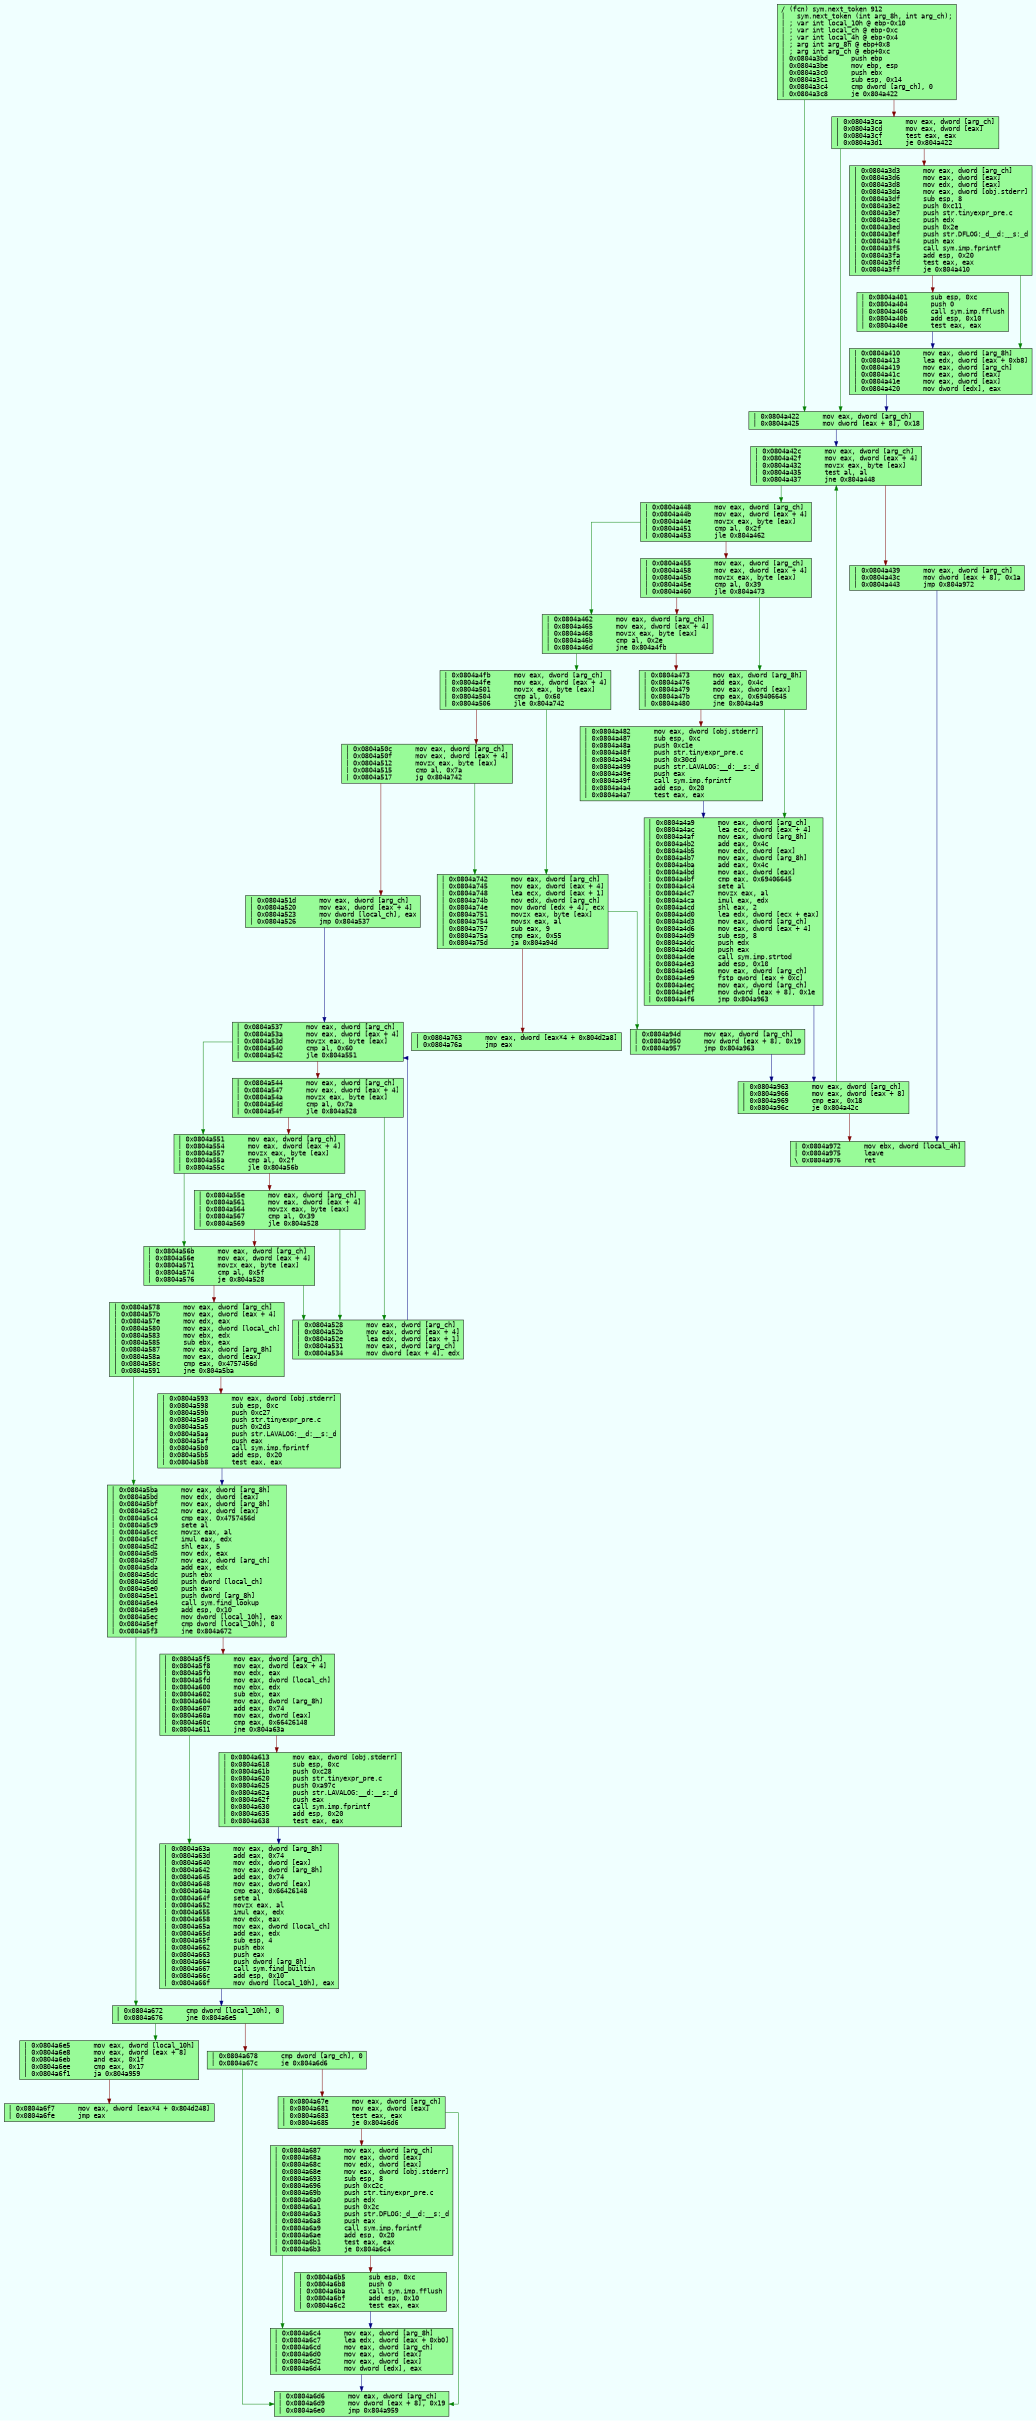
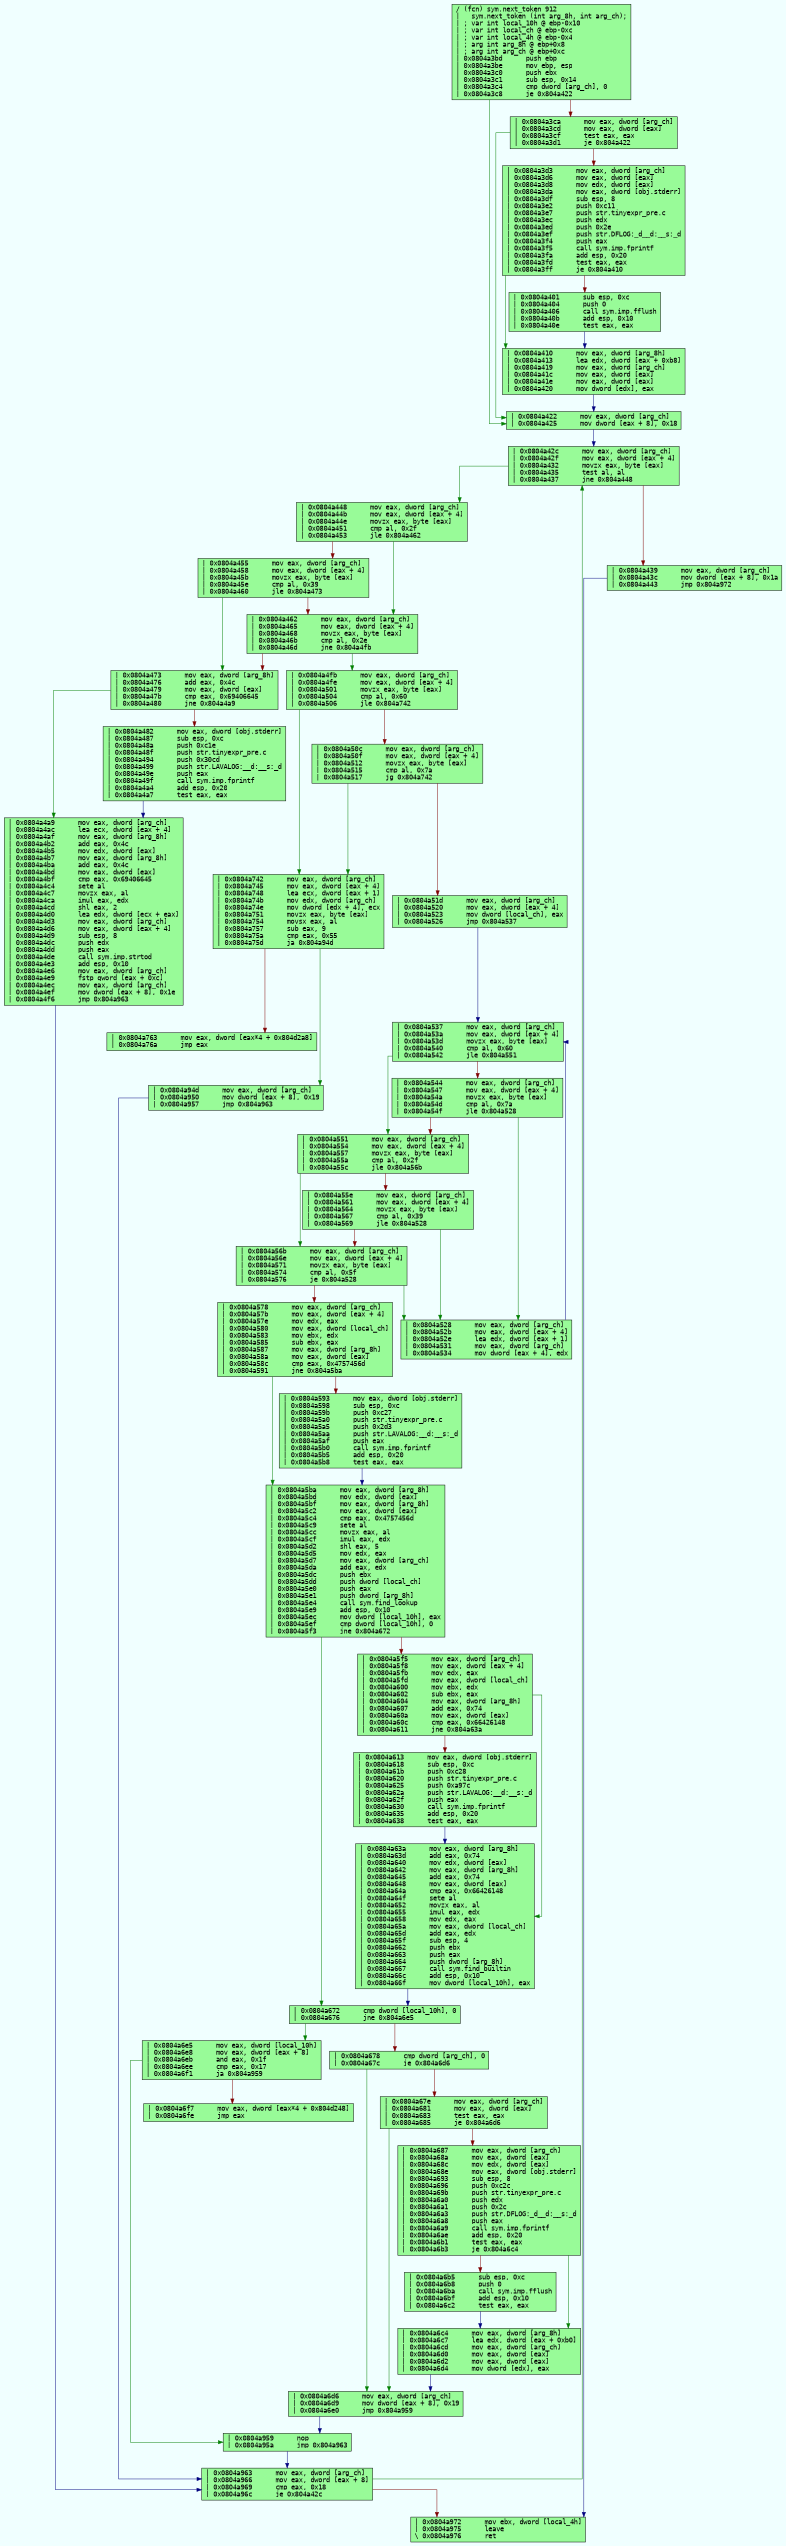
none -> (287, 2442)
